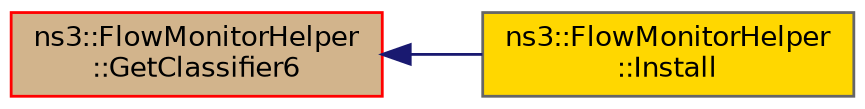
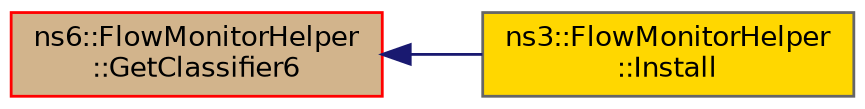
(197, 54) -> (197, 54)
